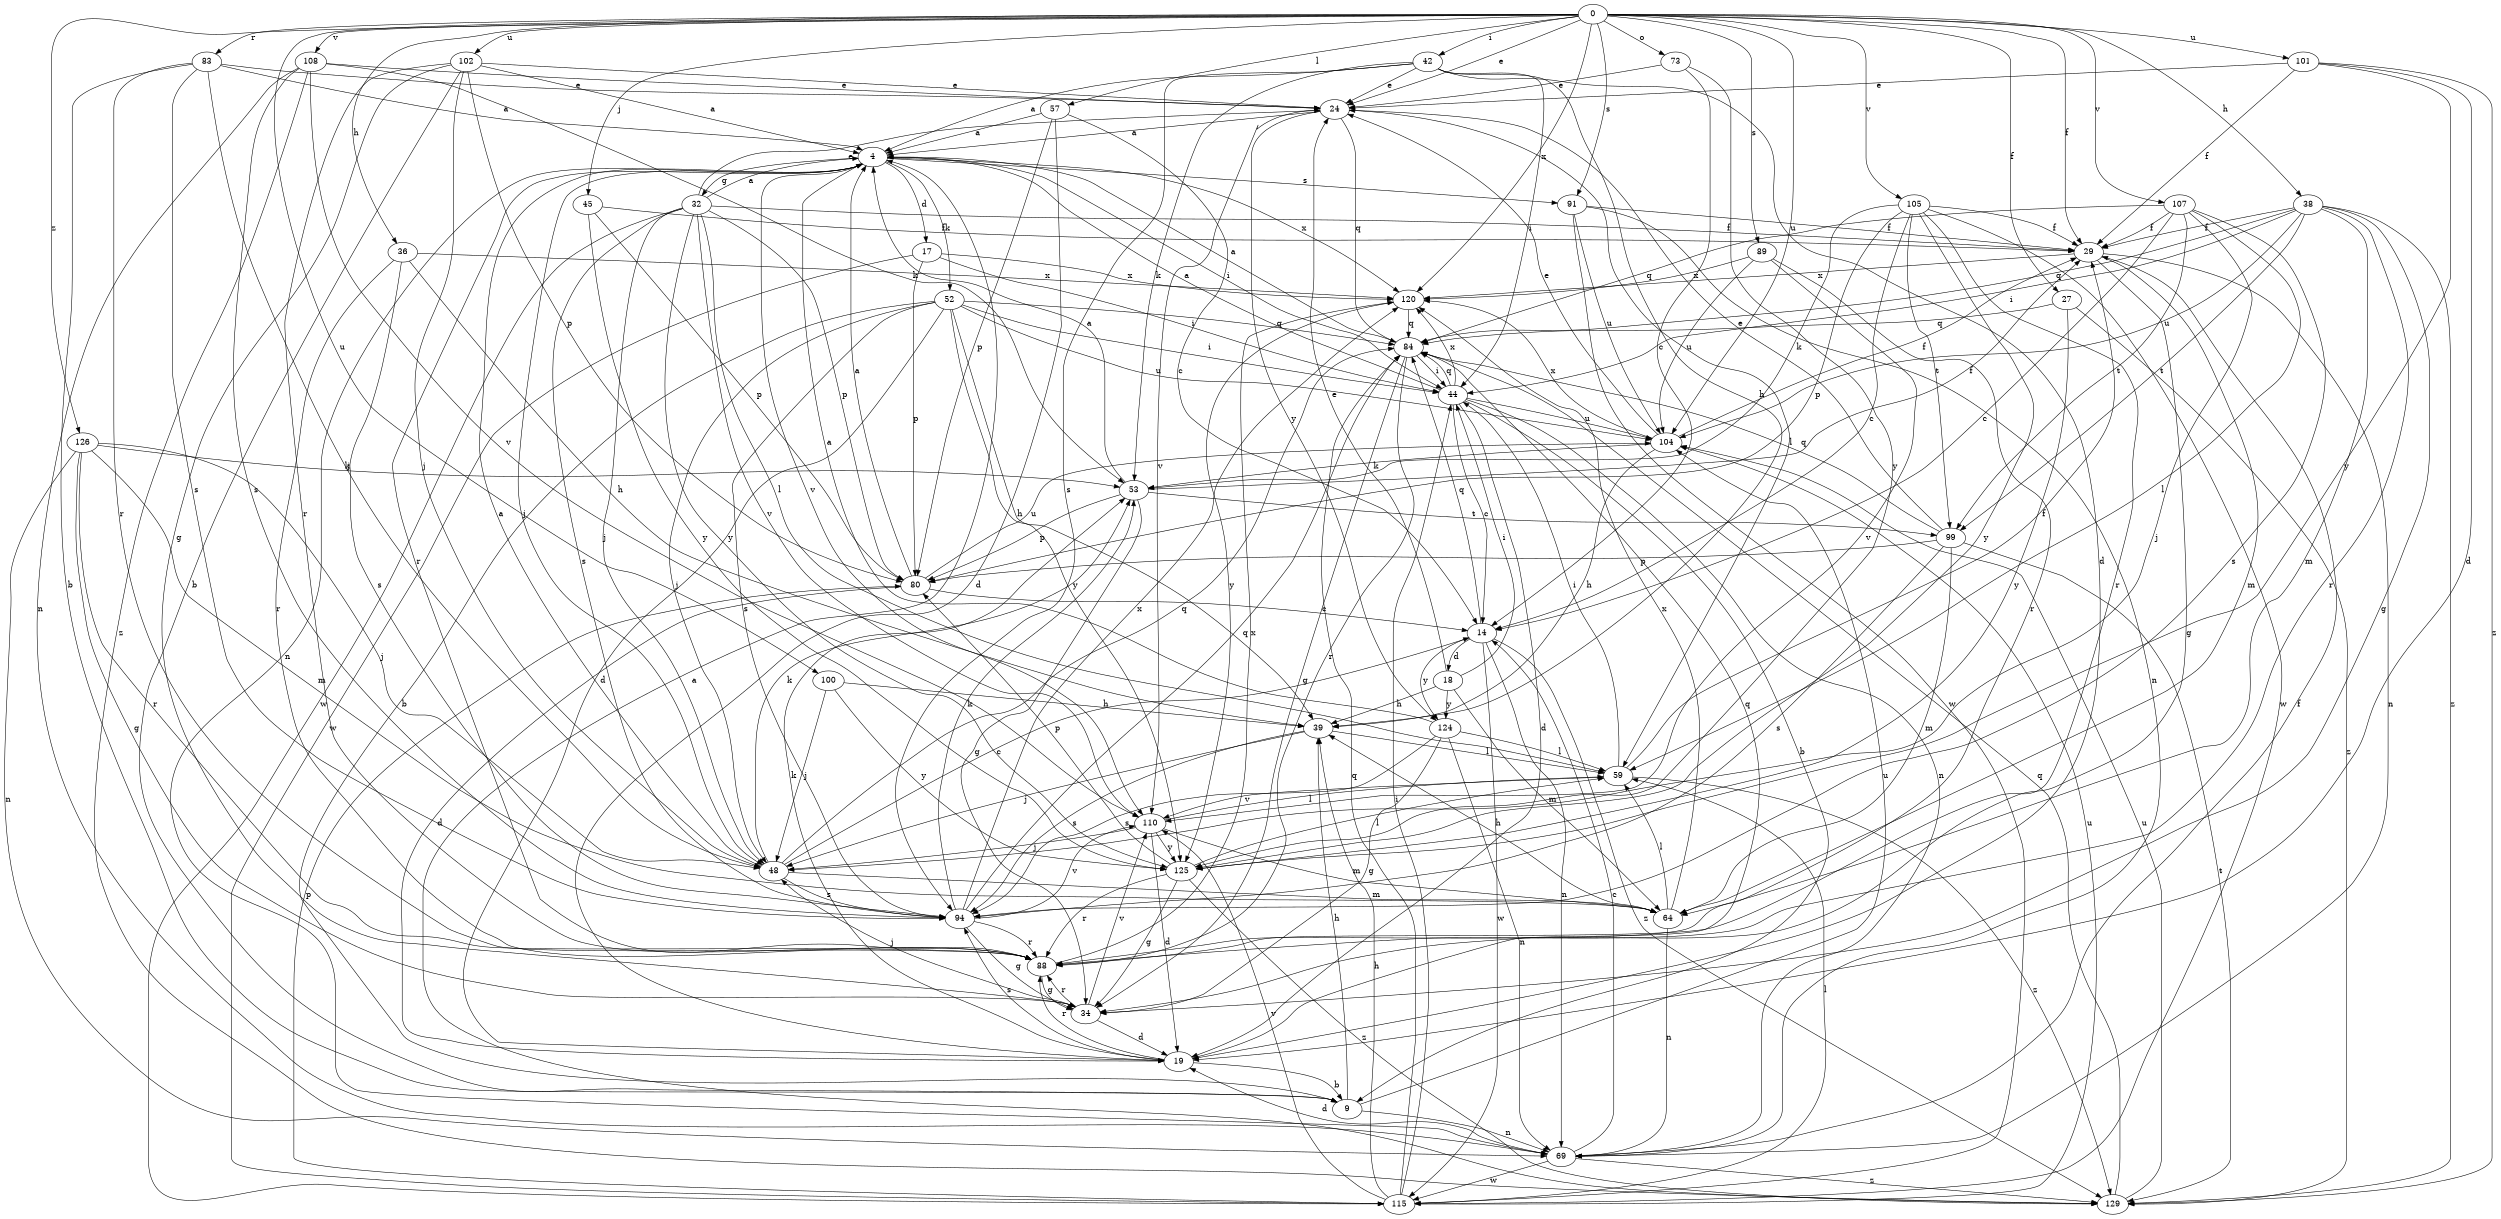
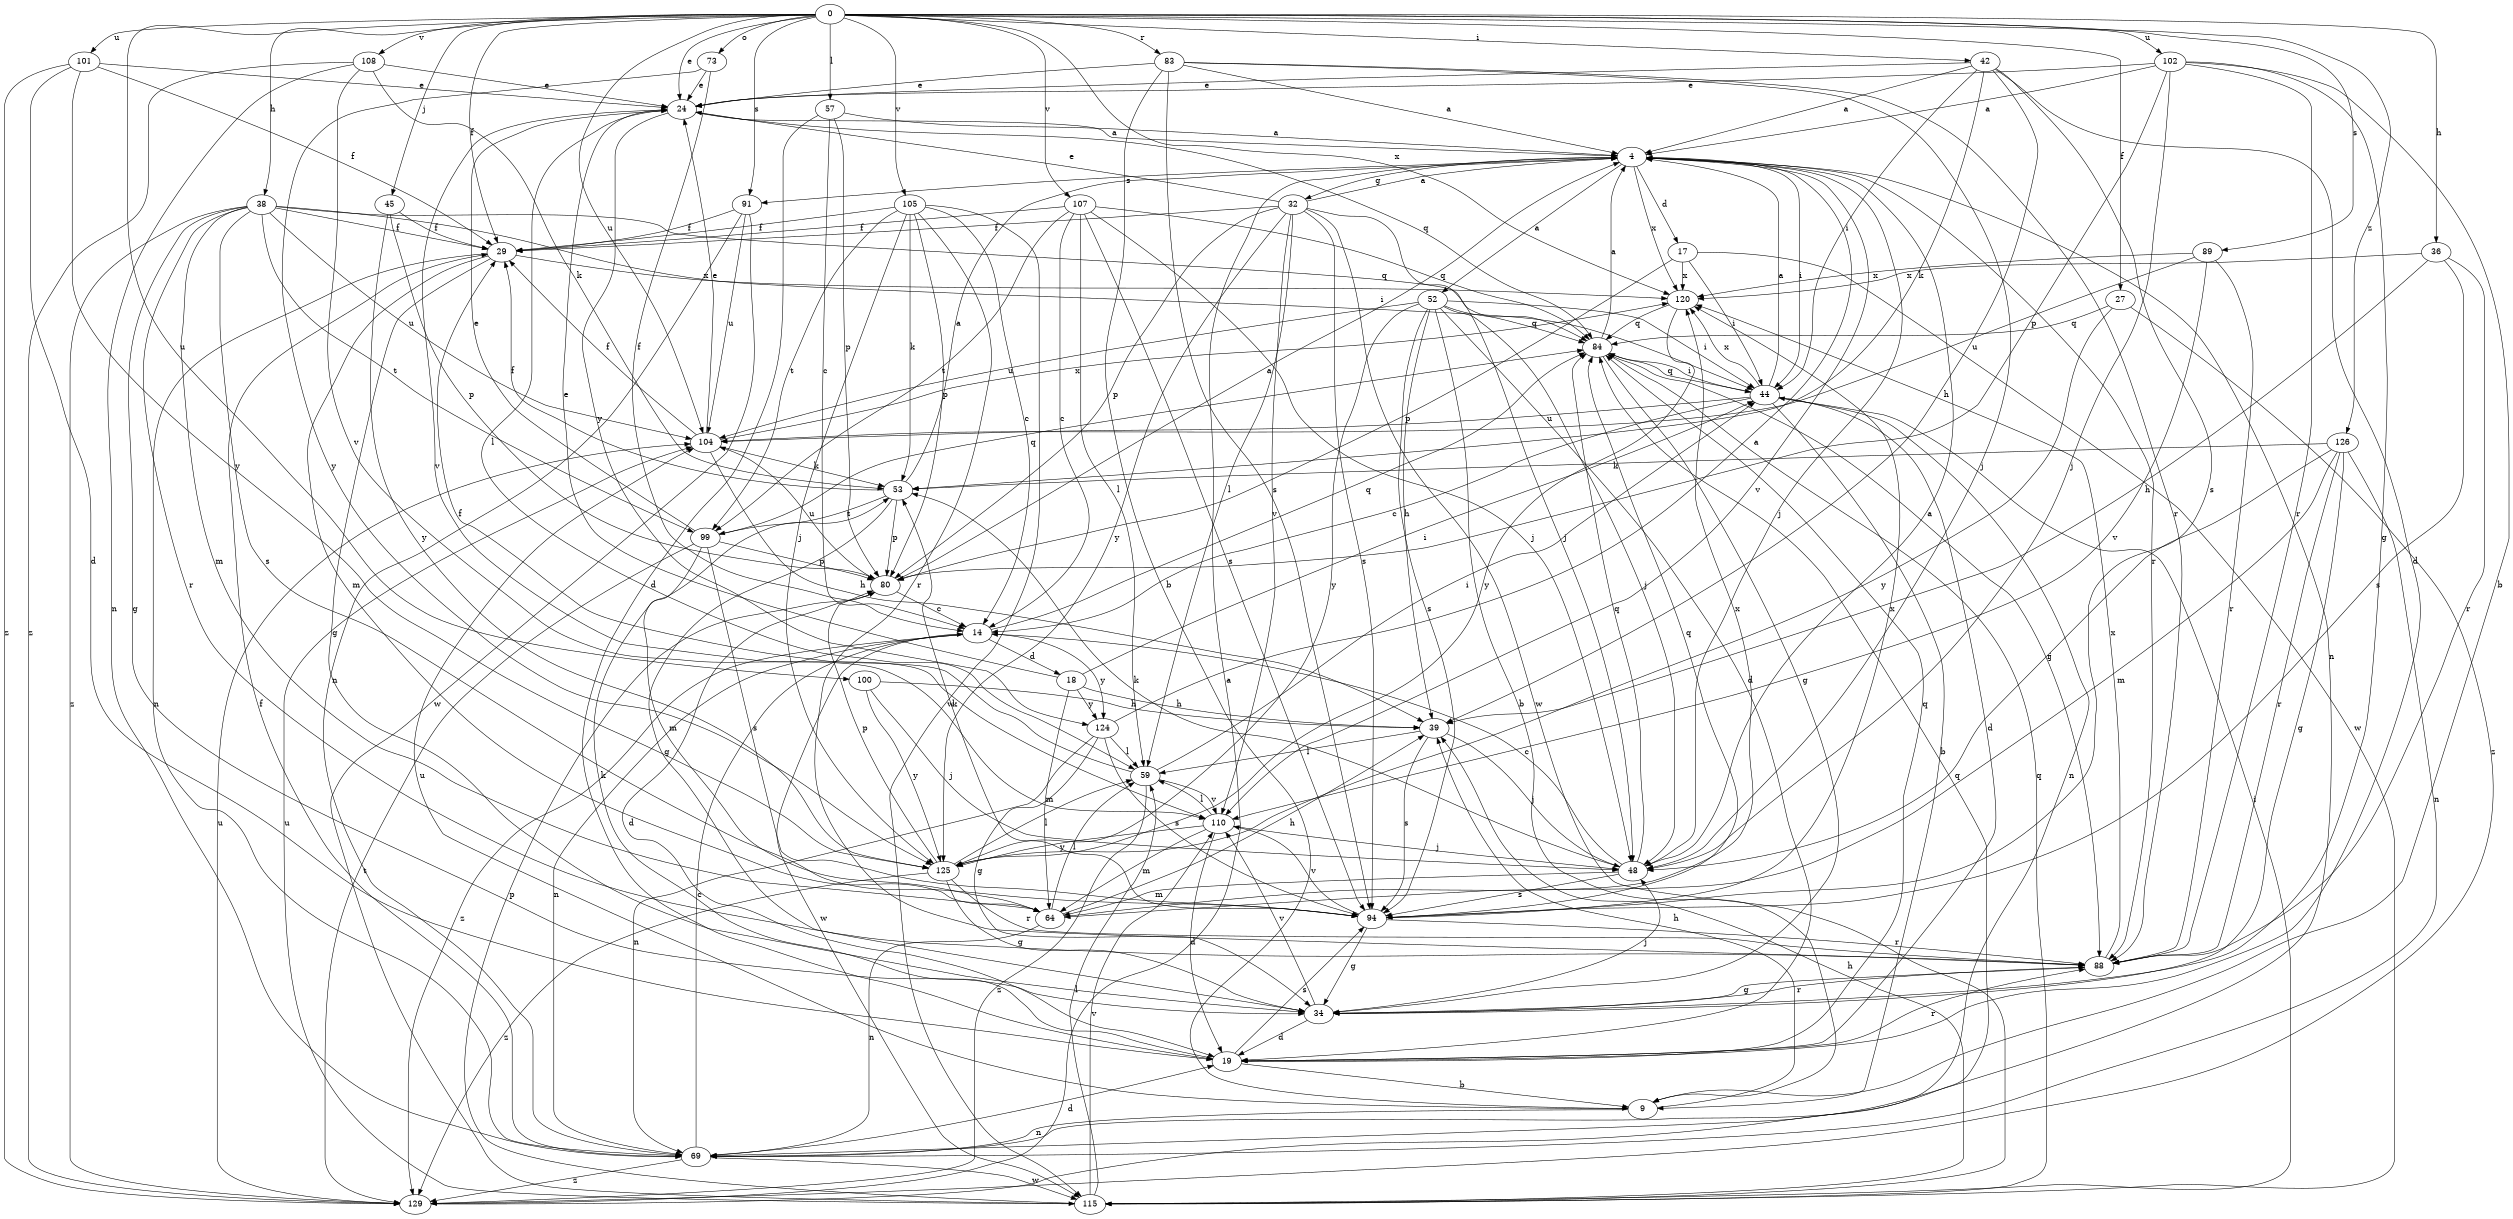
(948, 228) -> (1537, 228)
(1661, 347) -> (639, 347)
(1986, 538) -> (800, 538)
(356, 682) -> (573, 750)
